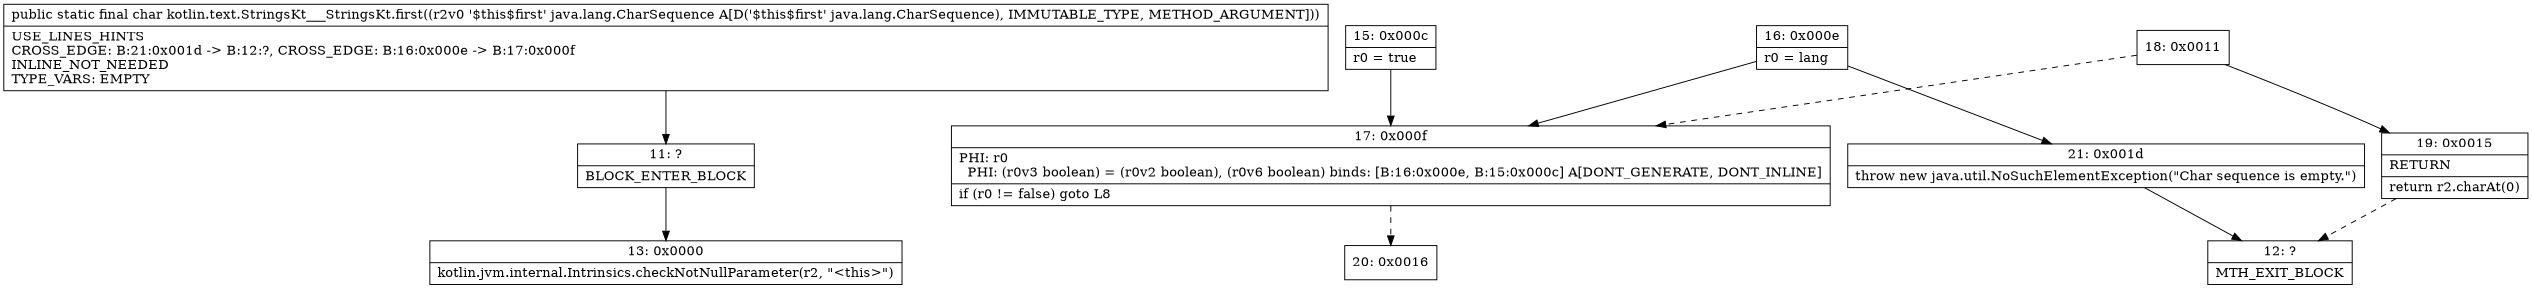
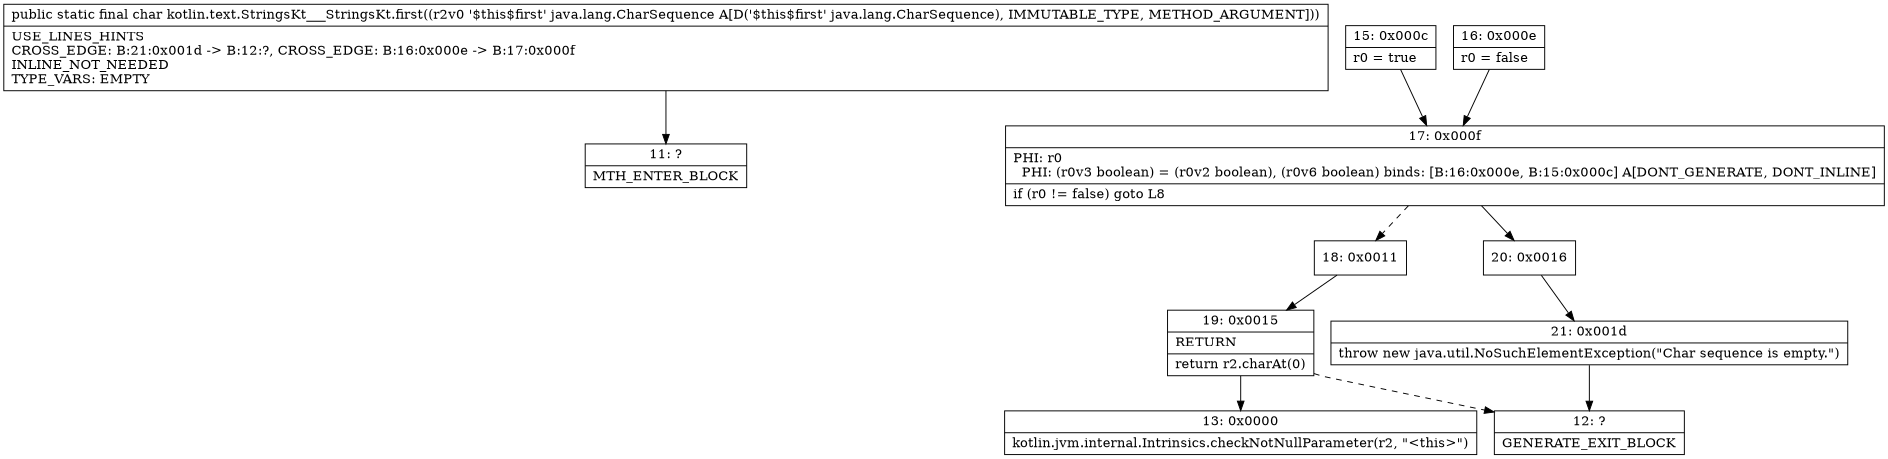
(1796, 58) -> (1495, 58)
(1890, 92) -> (1395, 220)
(1945, 103) -> (1555, 294)
(666, 176) -> (666, 176)
(666, 209) -> (1241, 388)
(1391, 221) -> (1495, 220)
(2280, 273) -> (1589, 443)
